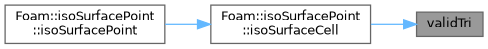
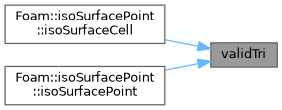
(181, 24) -> (181, 67)
